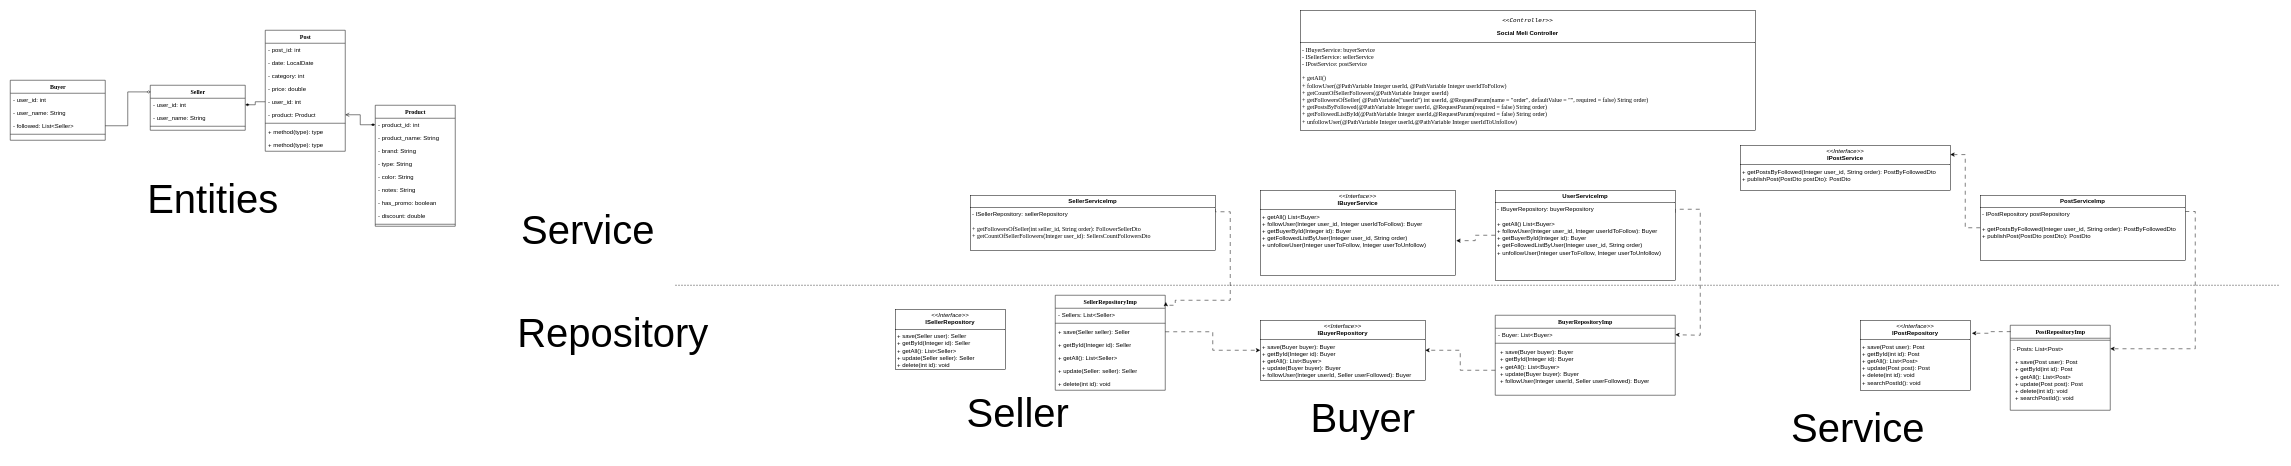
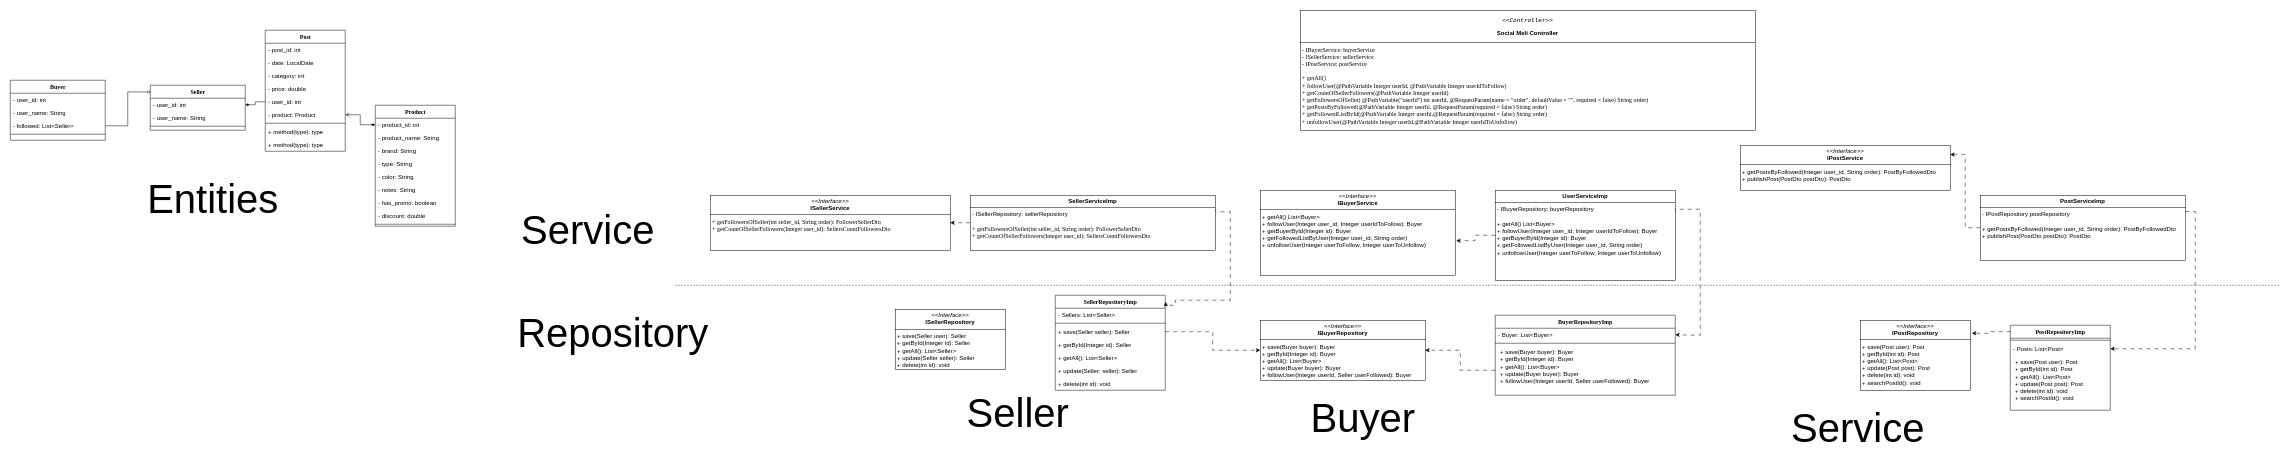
none -> (830, 223)
none -> (954, 223)
